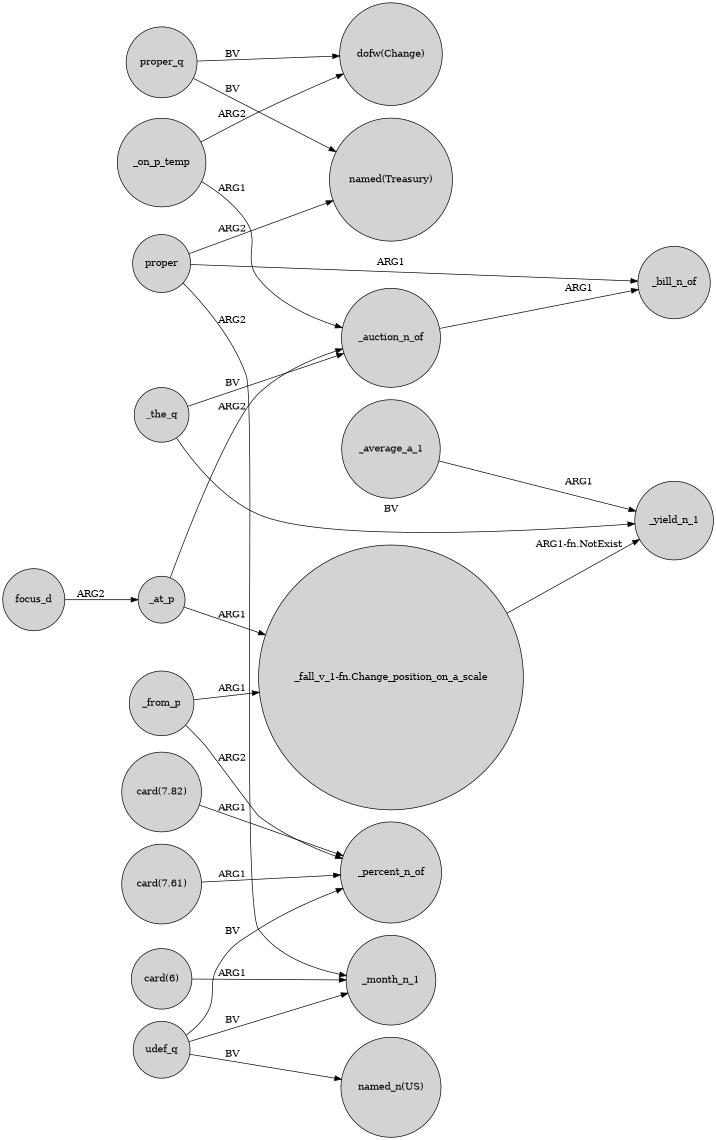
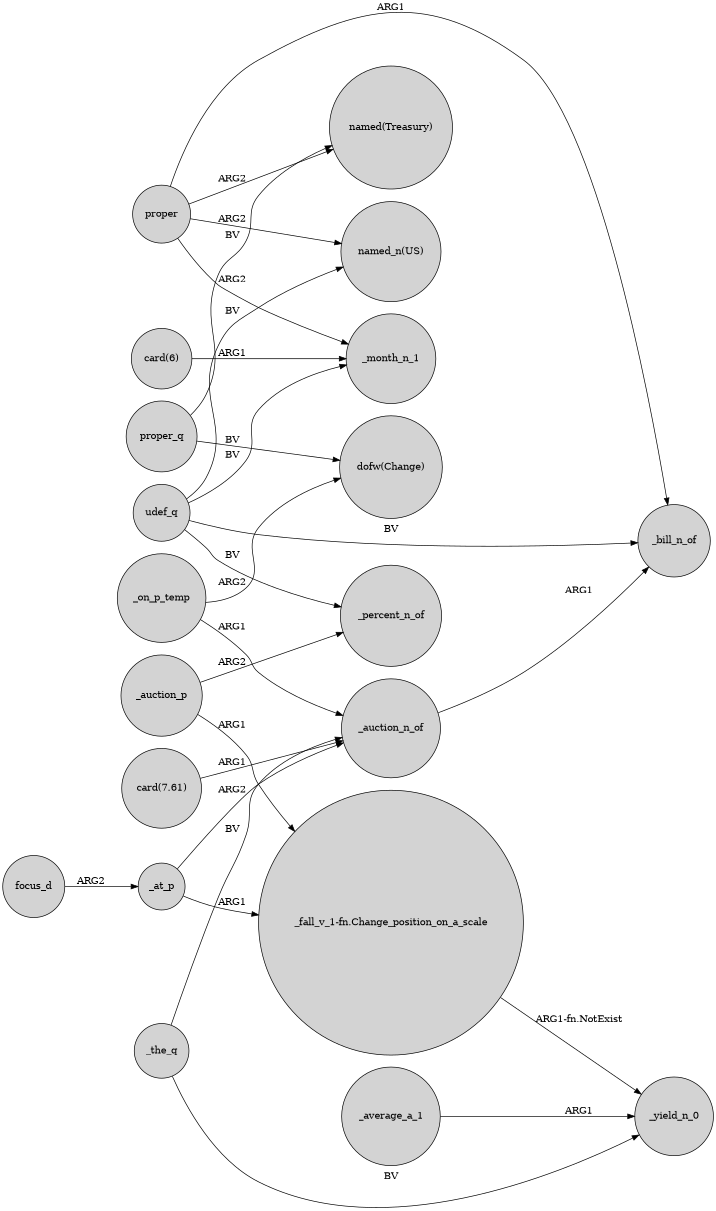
none -> (262, 231)
(674, 521) -> (674, 1116)
none -> (409, 545)
(162, 703) -> (162, 696)
(162, 792) -> none
(267, 879) -> (268, 760)
